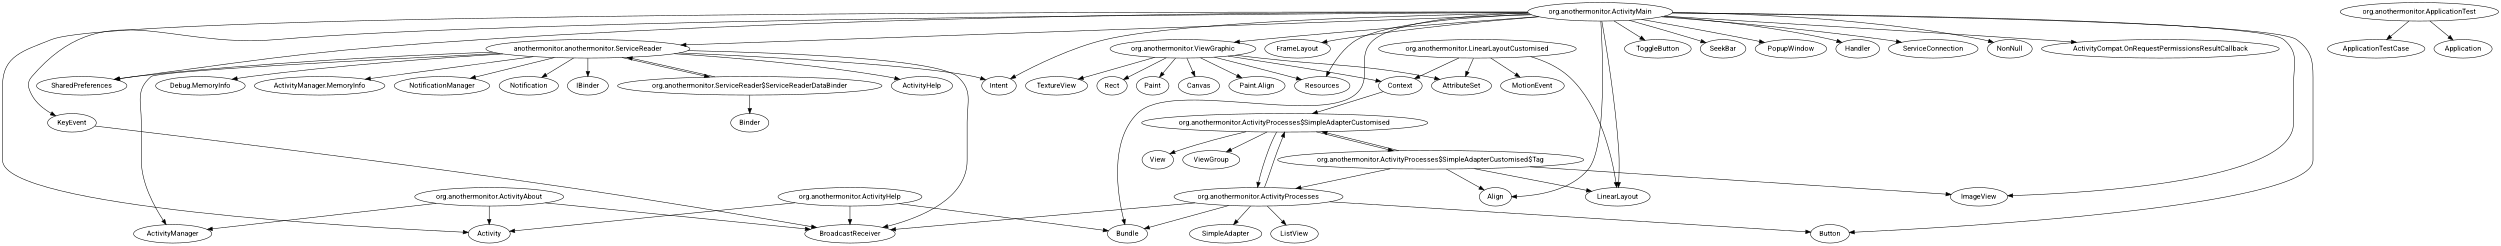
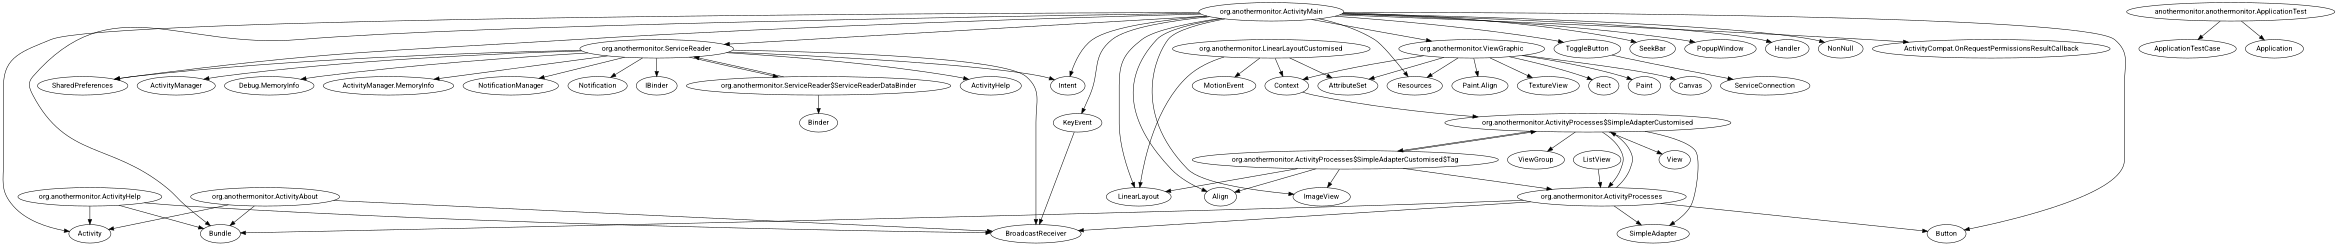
(2419, 12) -> (2231, 12)
(1797, 29) -> (1670, 67)
(588, 49) -> (657, 49)
(1298, 49) -> none
none -> (1698, 163)
(1275, 214) -> (1599, 176)
(324, 216) -> (244, 214)
